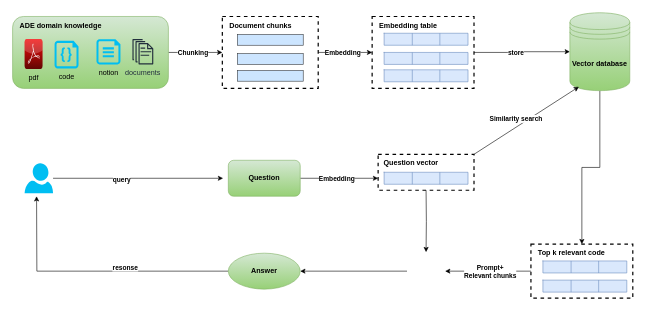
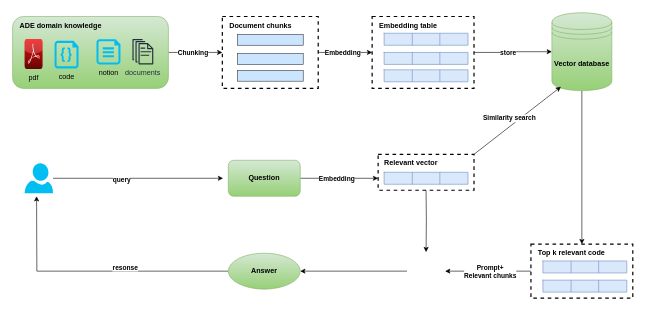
(600, 52) -> (582, 52)
(411, 164) -> (411, 164)
